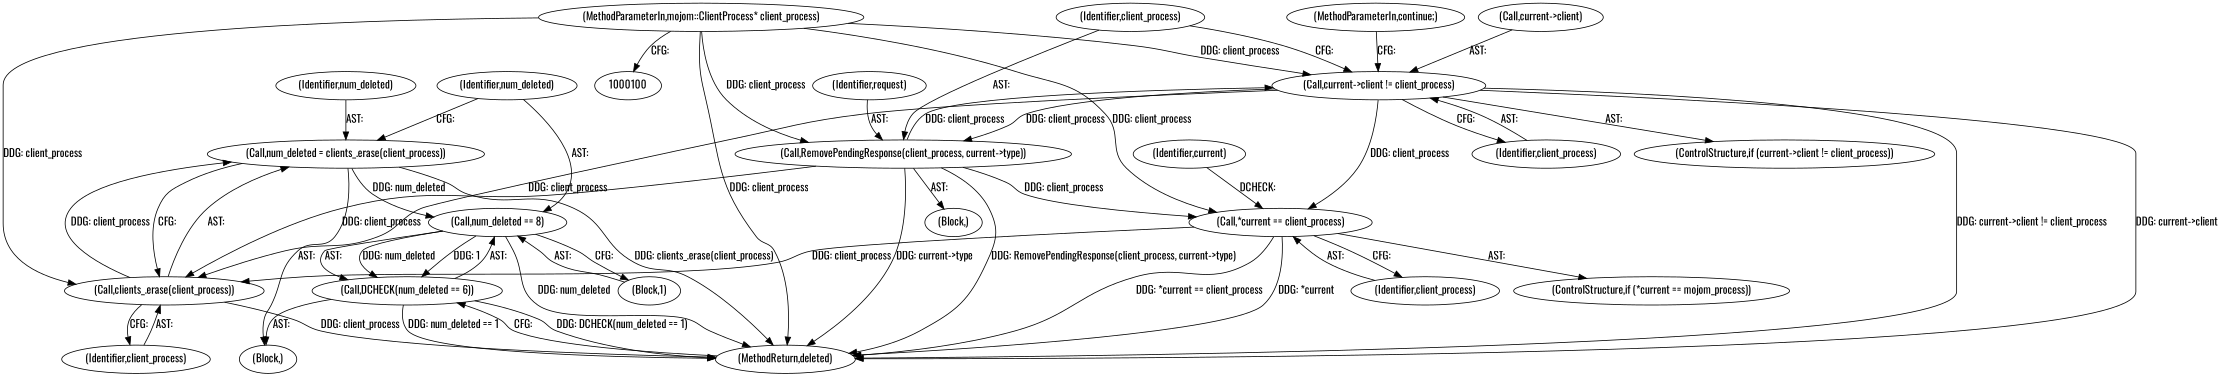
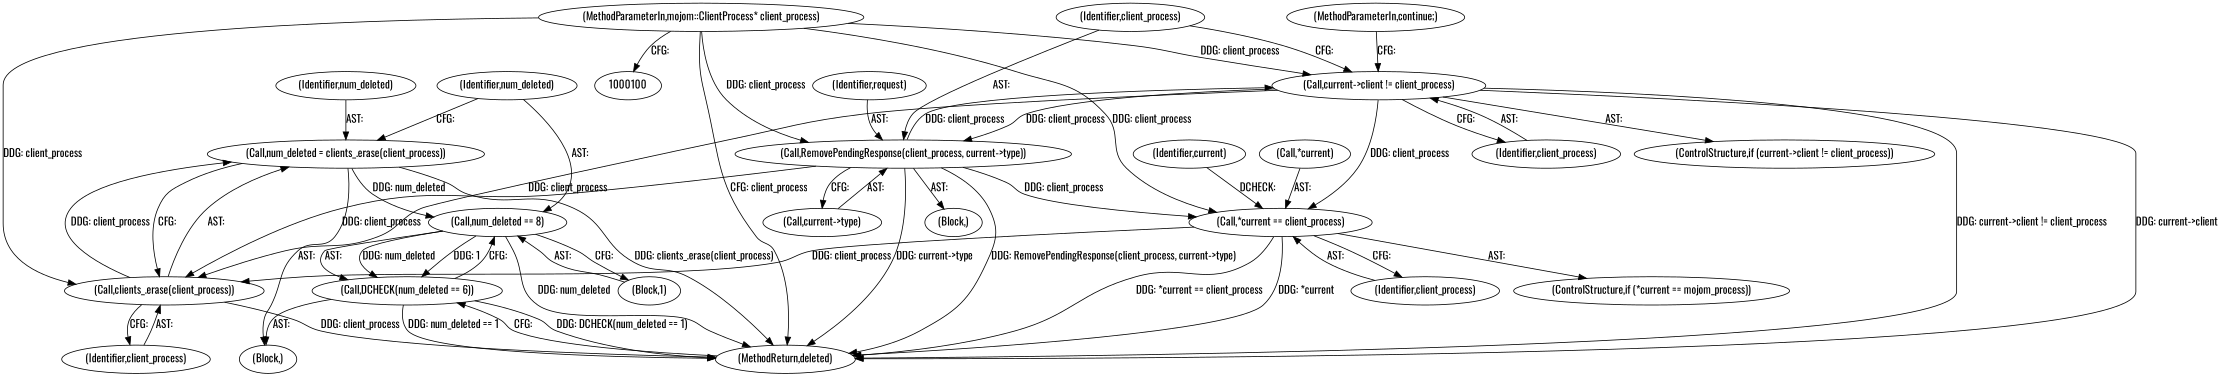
(1541, 17) -> none
none -> (1305, 154)
(769, 188) -> (769, 188)
none -> (822, 222)
(500, 257) -> (500, 257)
